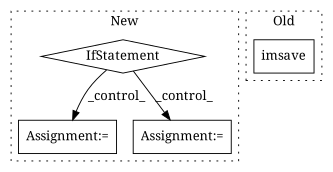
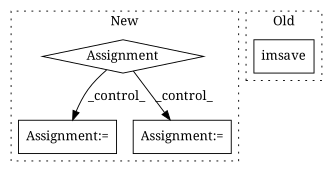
(123, 56) -> (123, 56)
